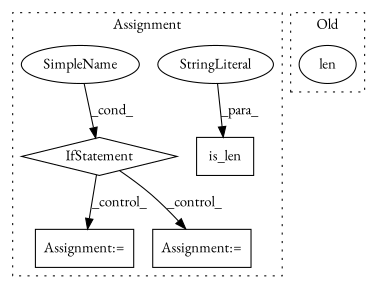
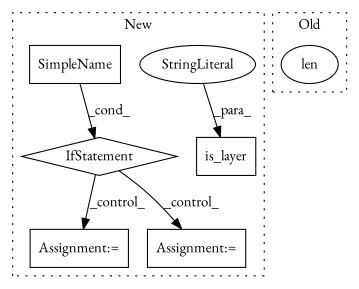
(147, 25) -> (138, 25)
(80, 64) -> (75, 64)
(225, 156) -> (226, 156)
